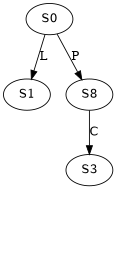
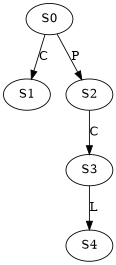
(44, 57) -> (44, 57)
(89, 95) -> (89, 95)
none -> (89, 246)
